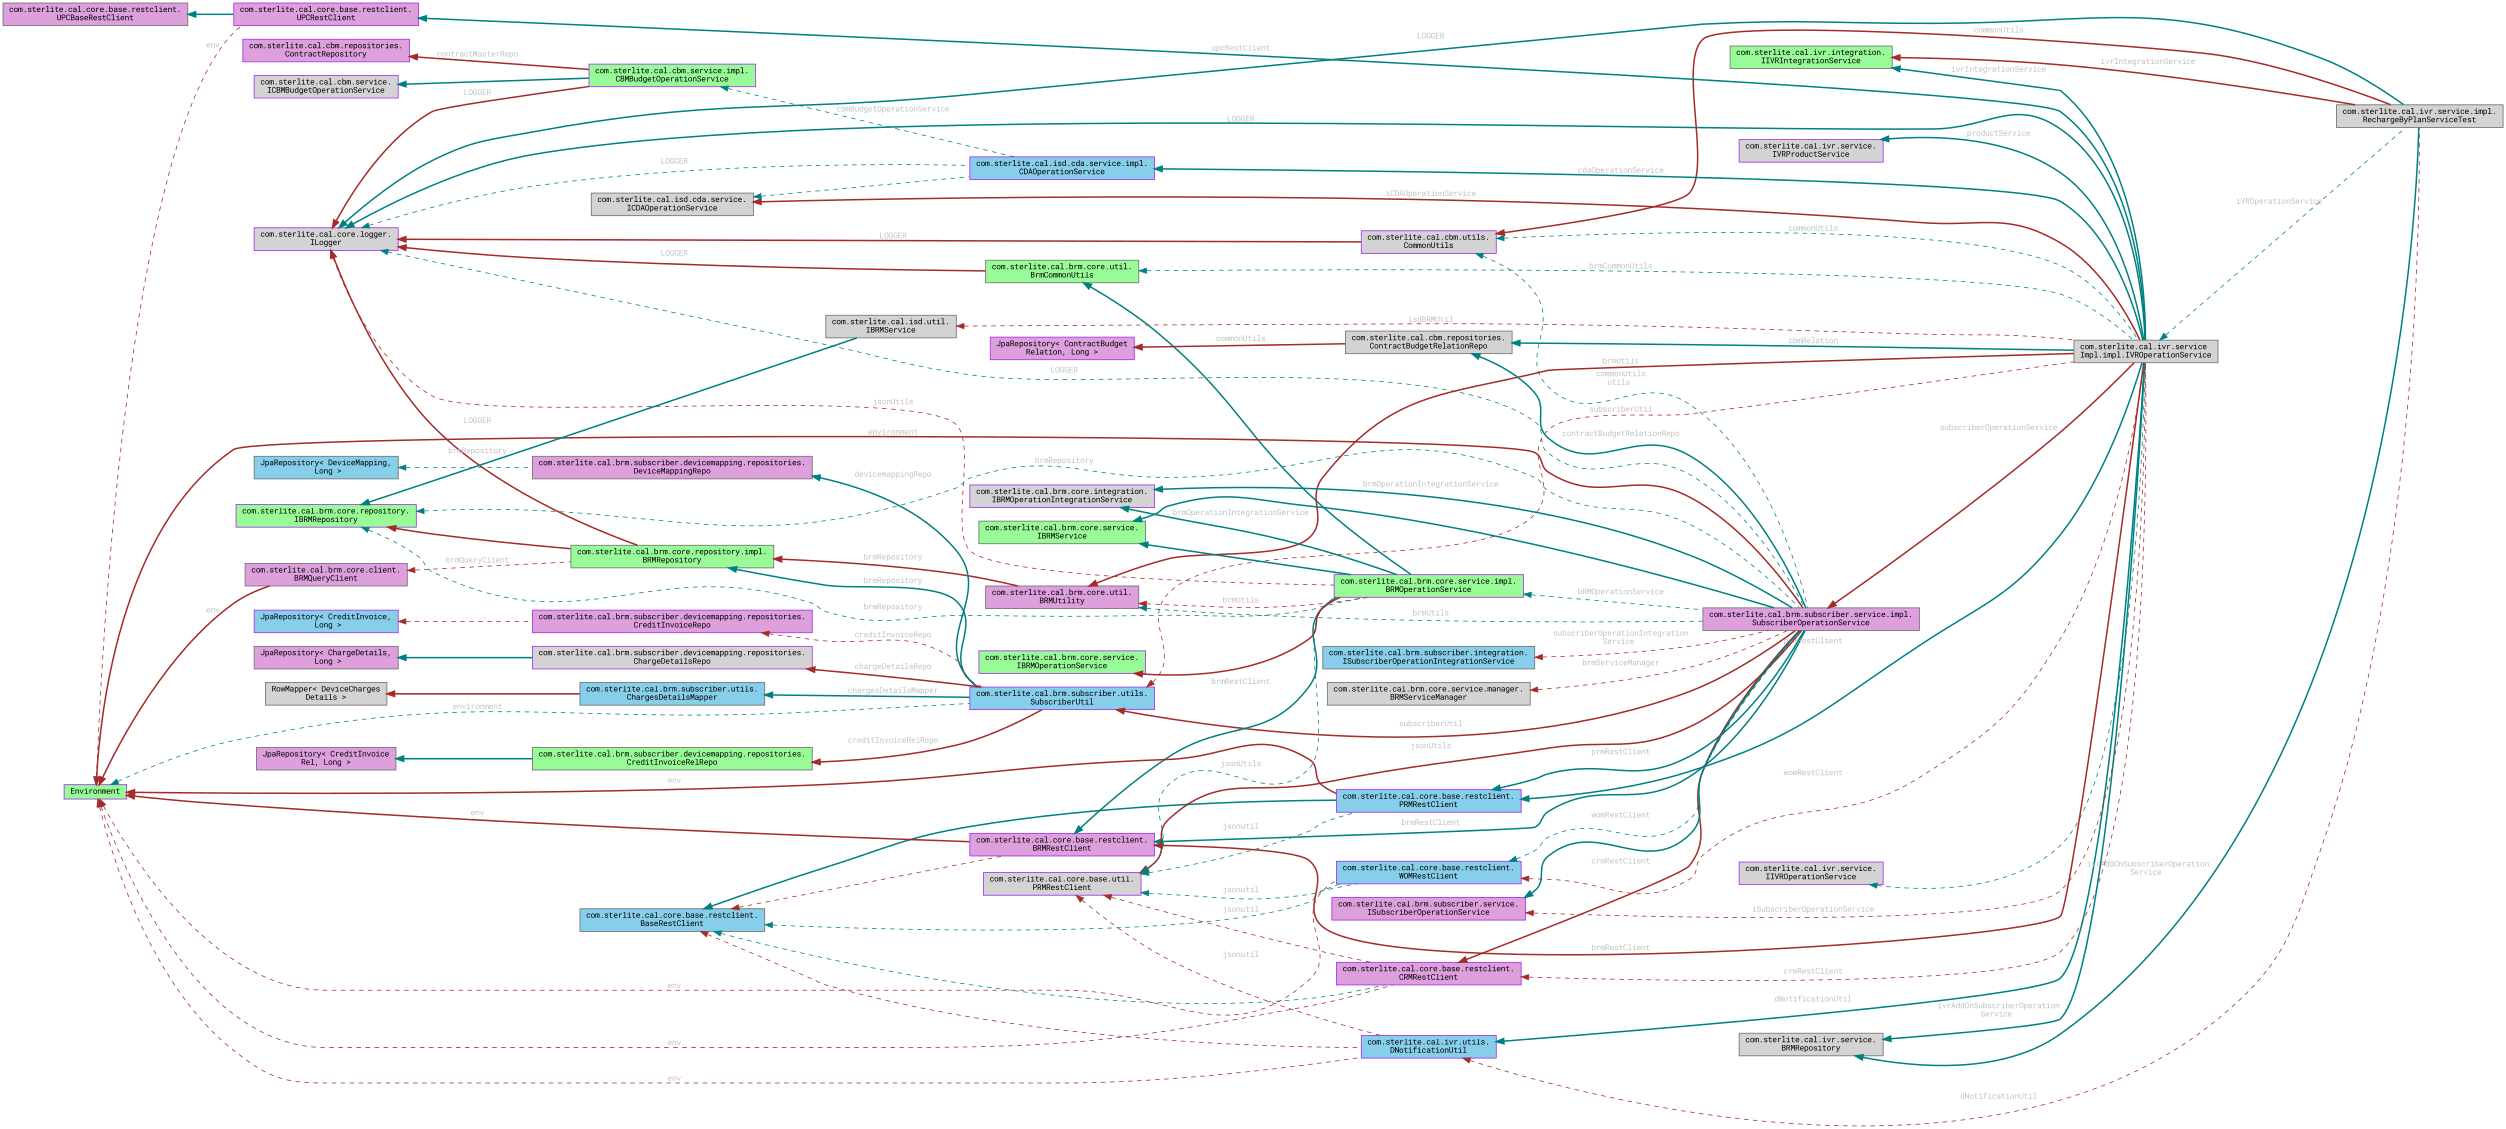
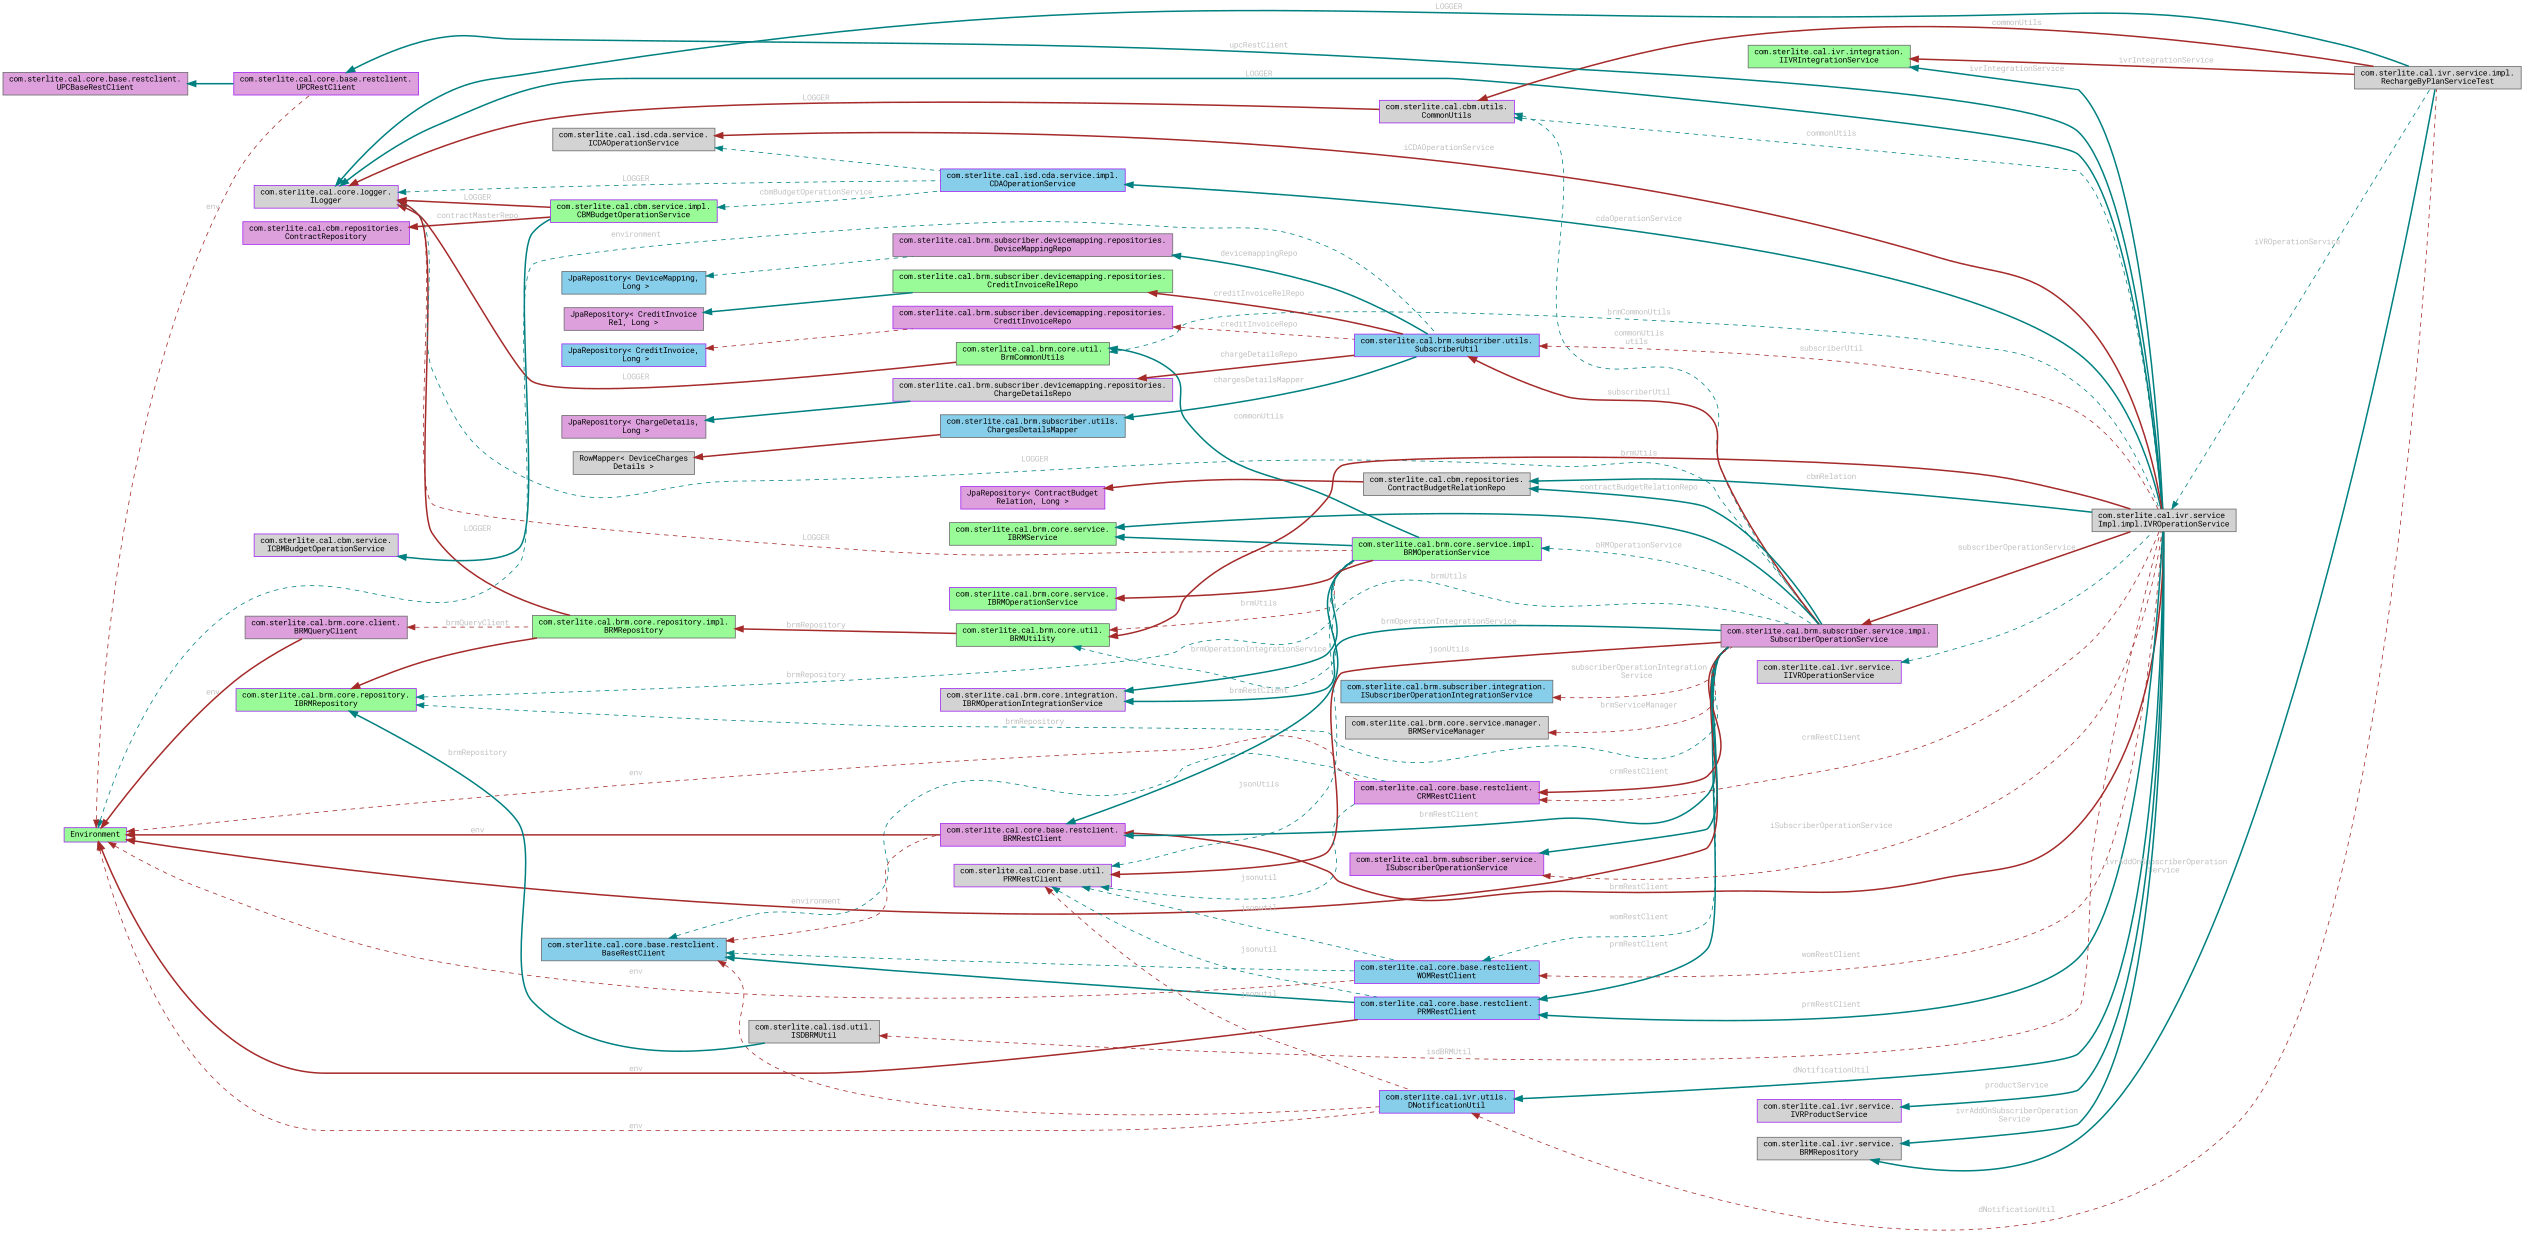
(891, 327) -> (814, 1032)
(891, 402) -> (814, 538)
(894, 587) -> none
(1062, 597) -> (1033, 635)
(1241, 932) -> (1264, 899)
